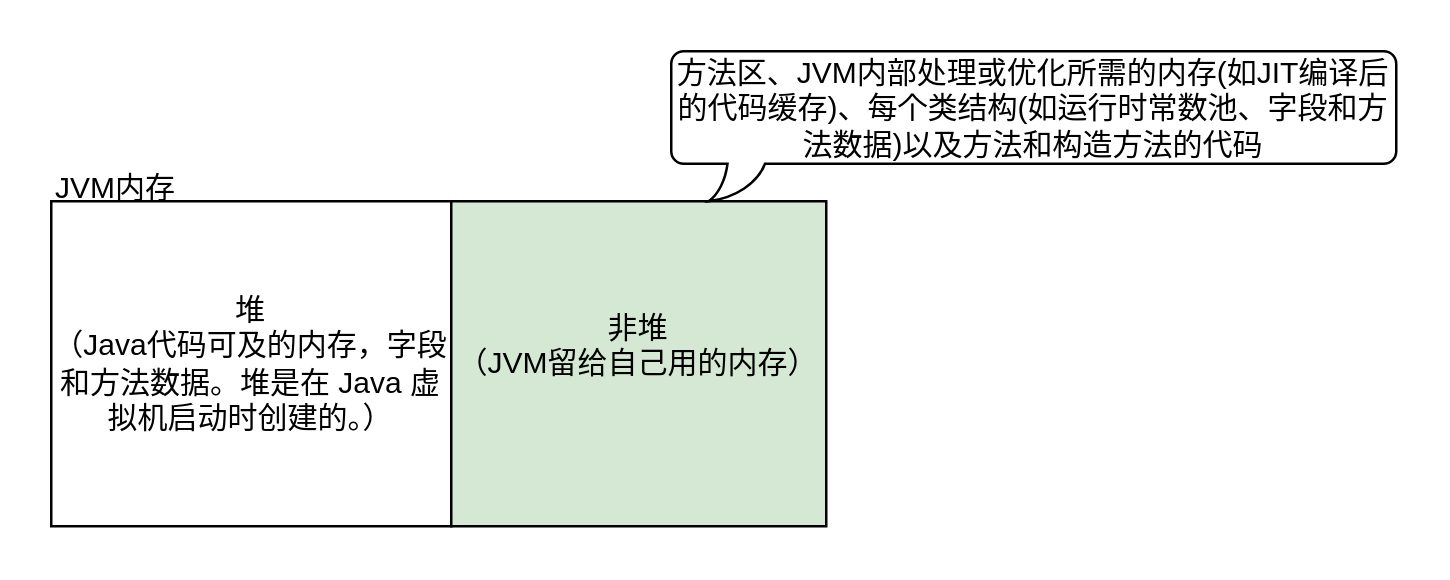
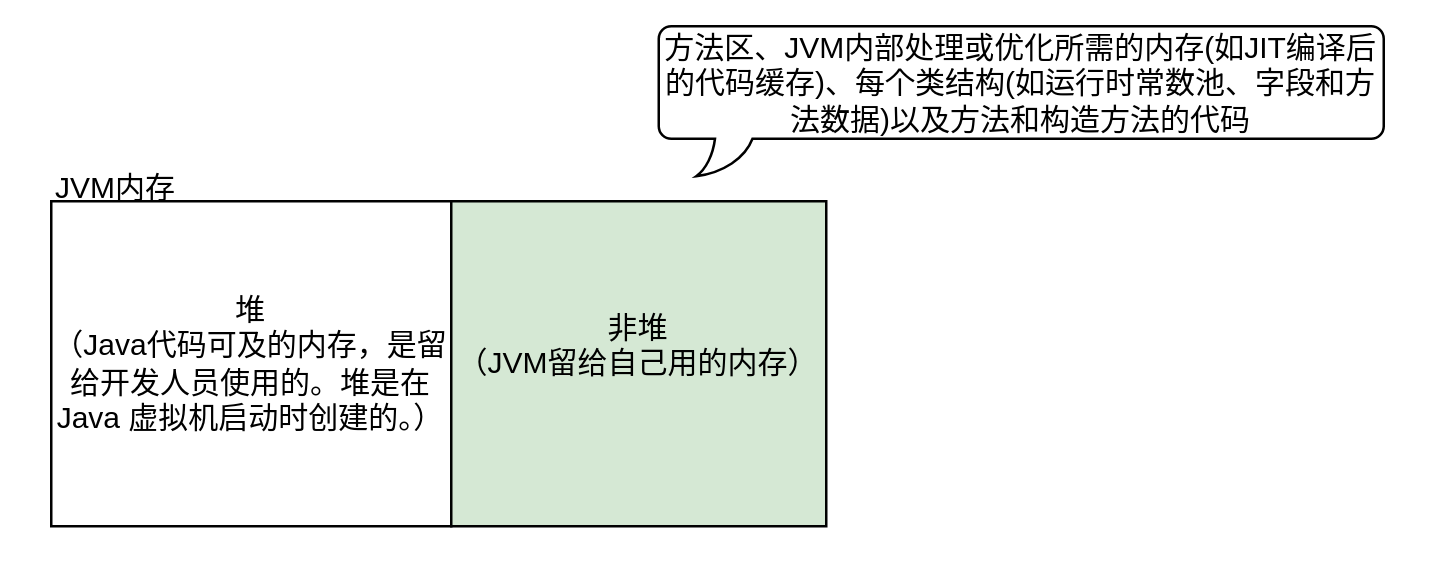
(1034, 126) -> (1021, 101)
(251, 364) -> (251, 364)
